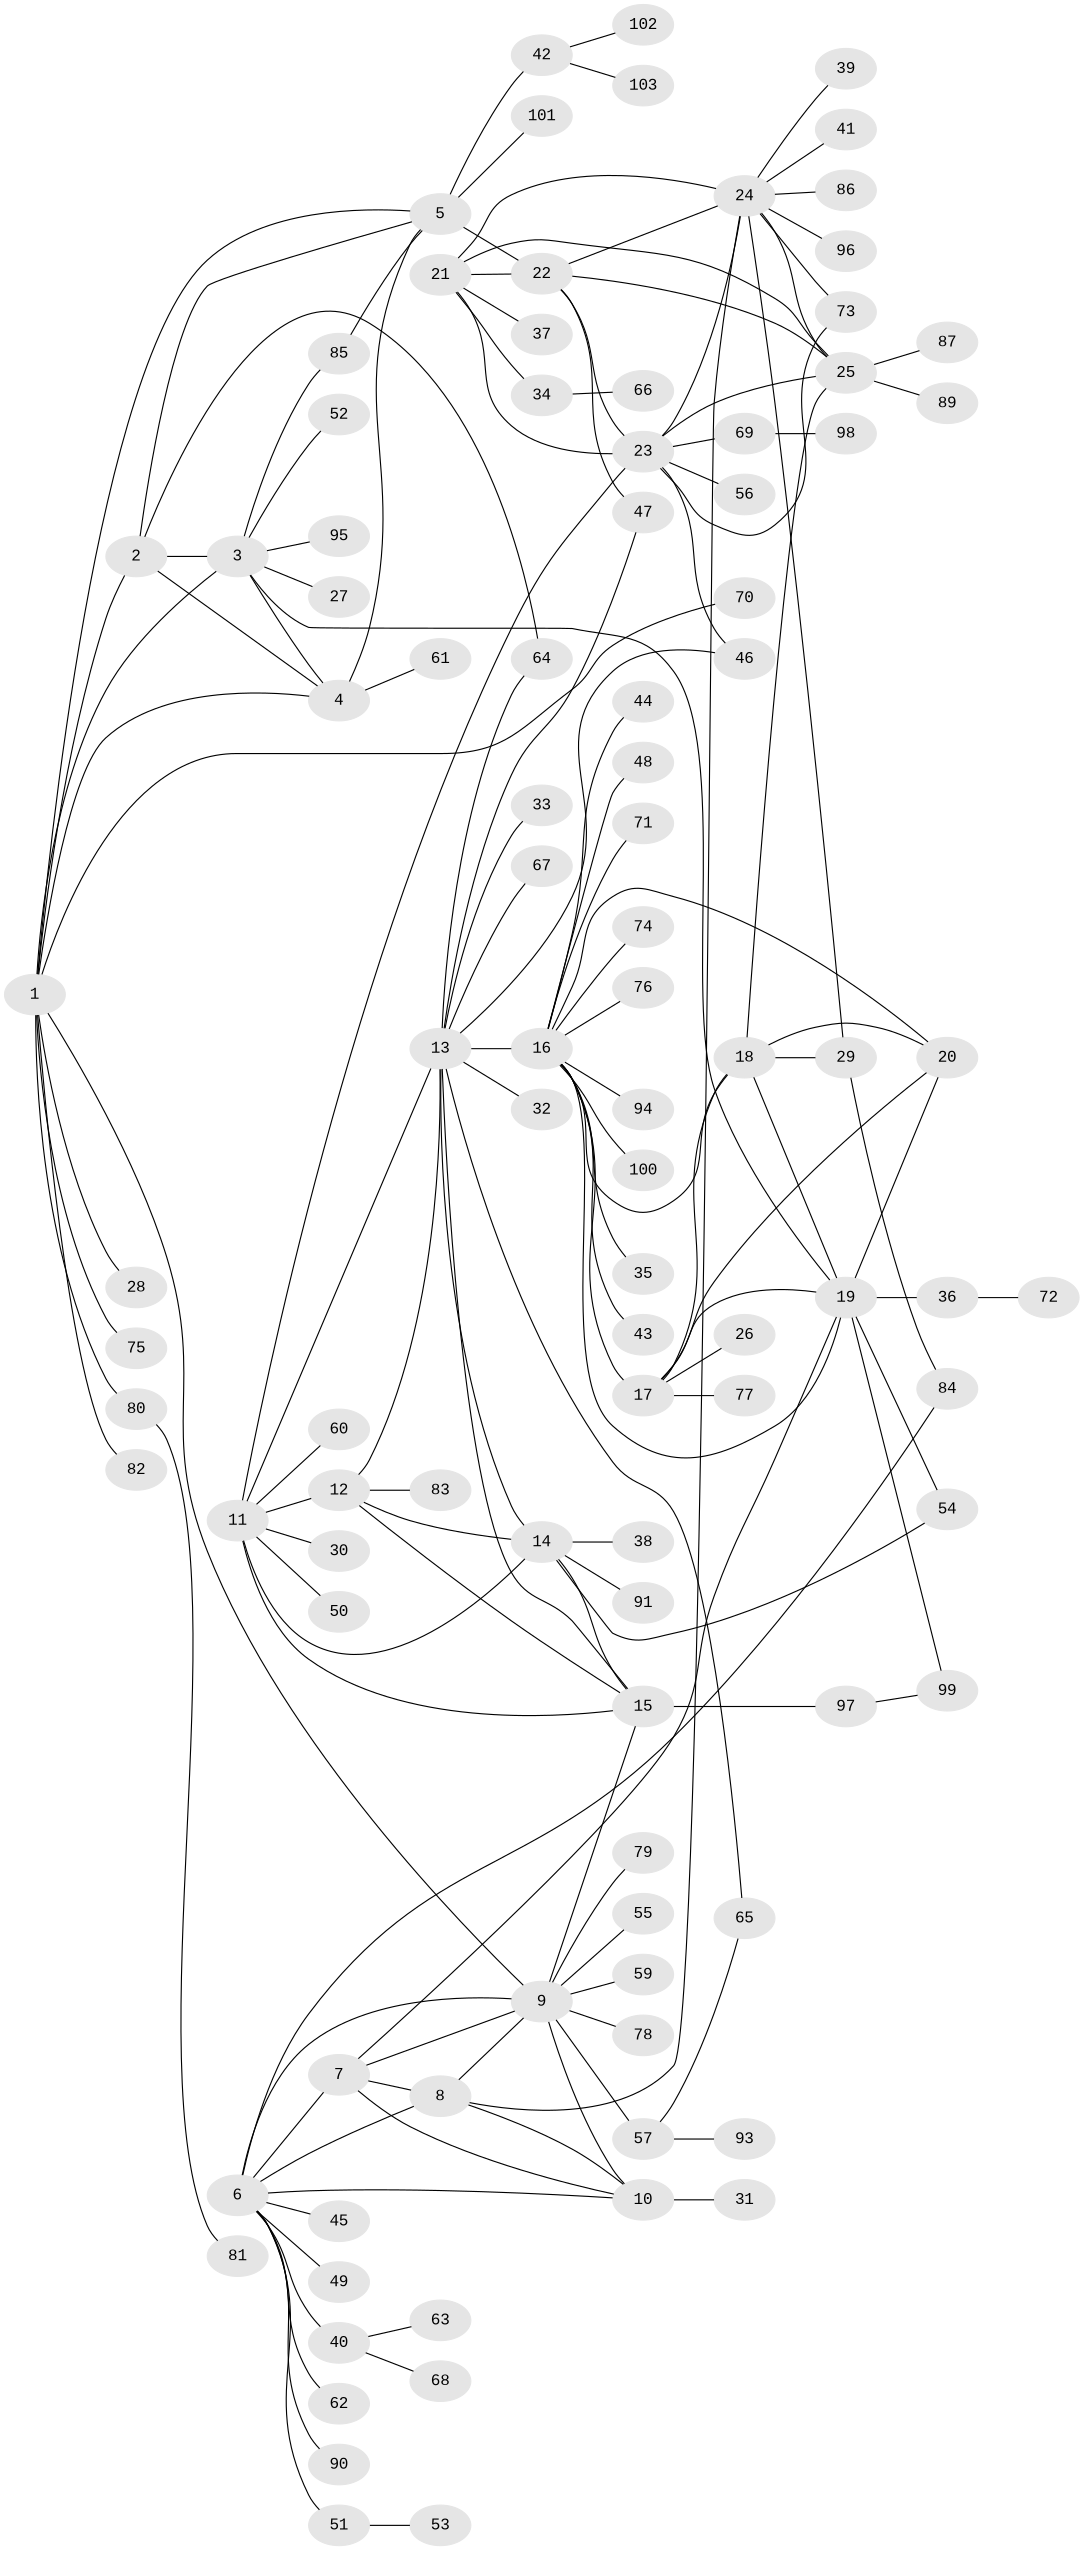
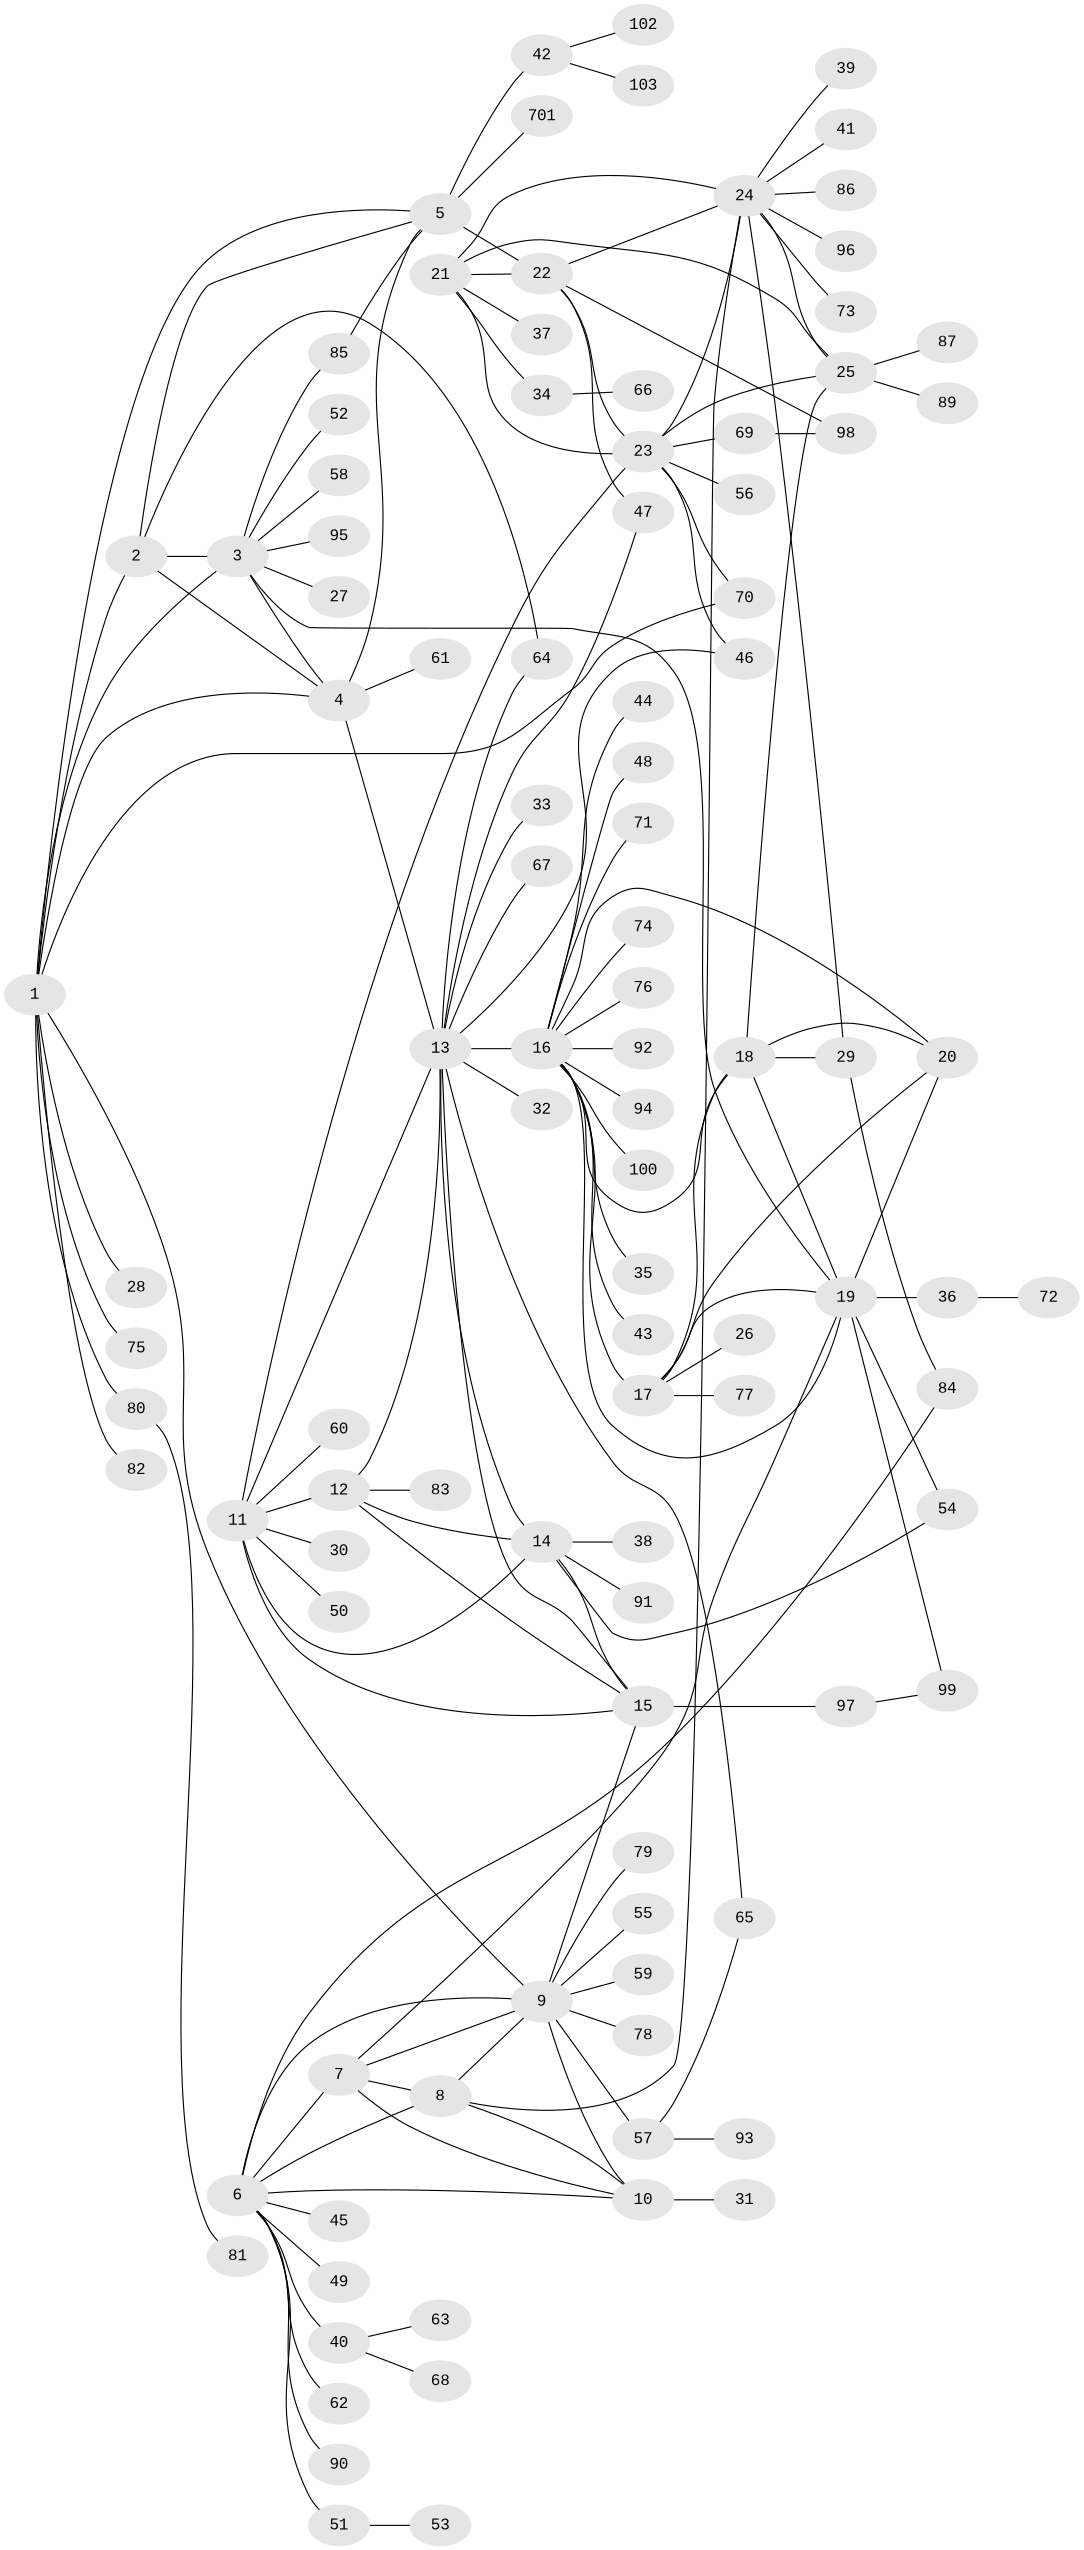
(542, 116) -> (542, 116)
(705, 300) -> (694, 354)
none -> (339, 475)
(780, 519) -> (699, 533)
none -> (390, 875)
none -> (643, 1049)
